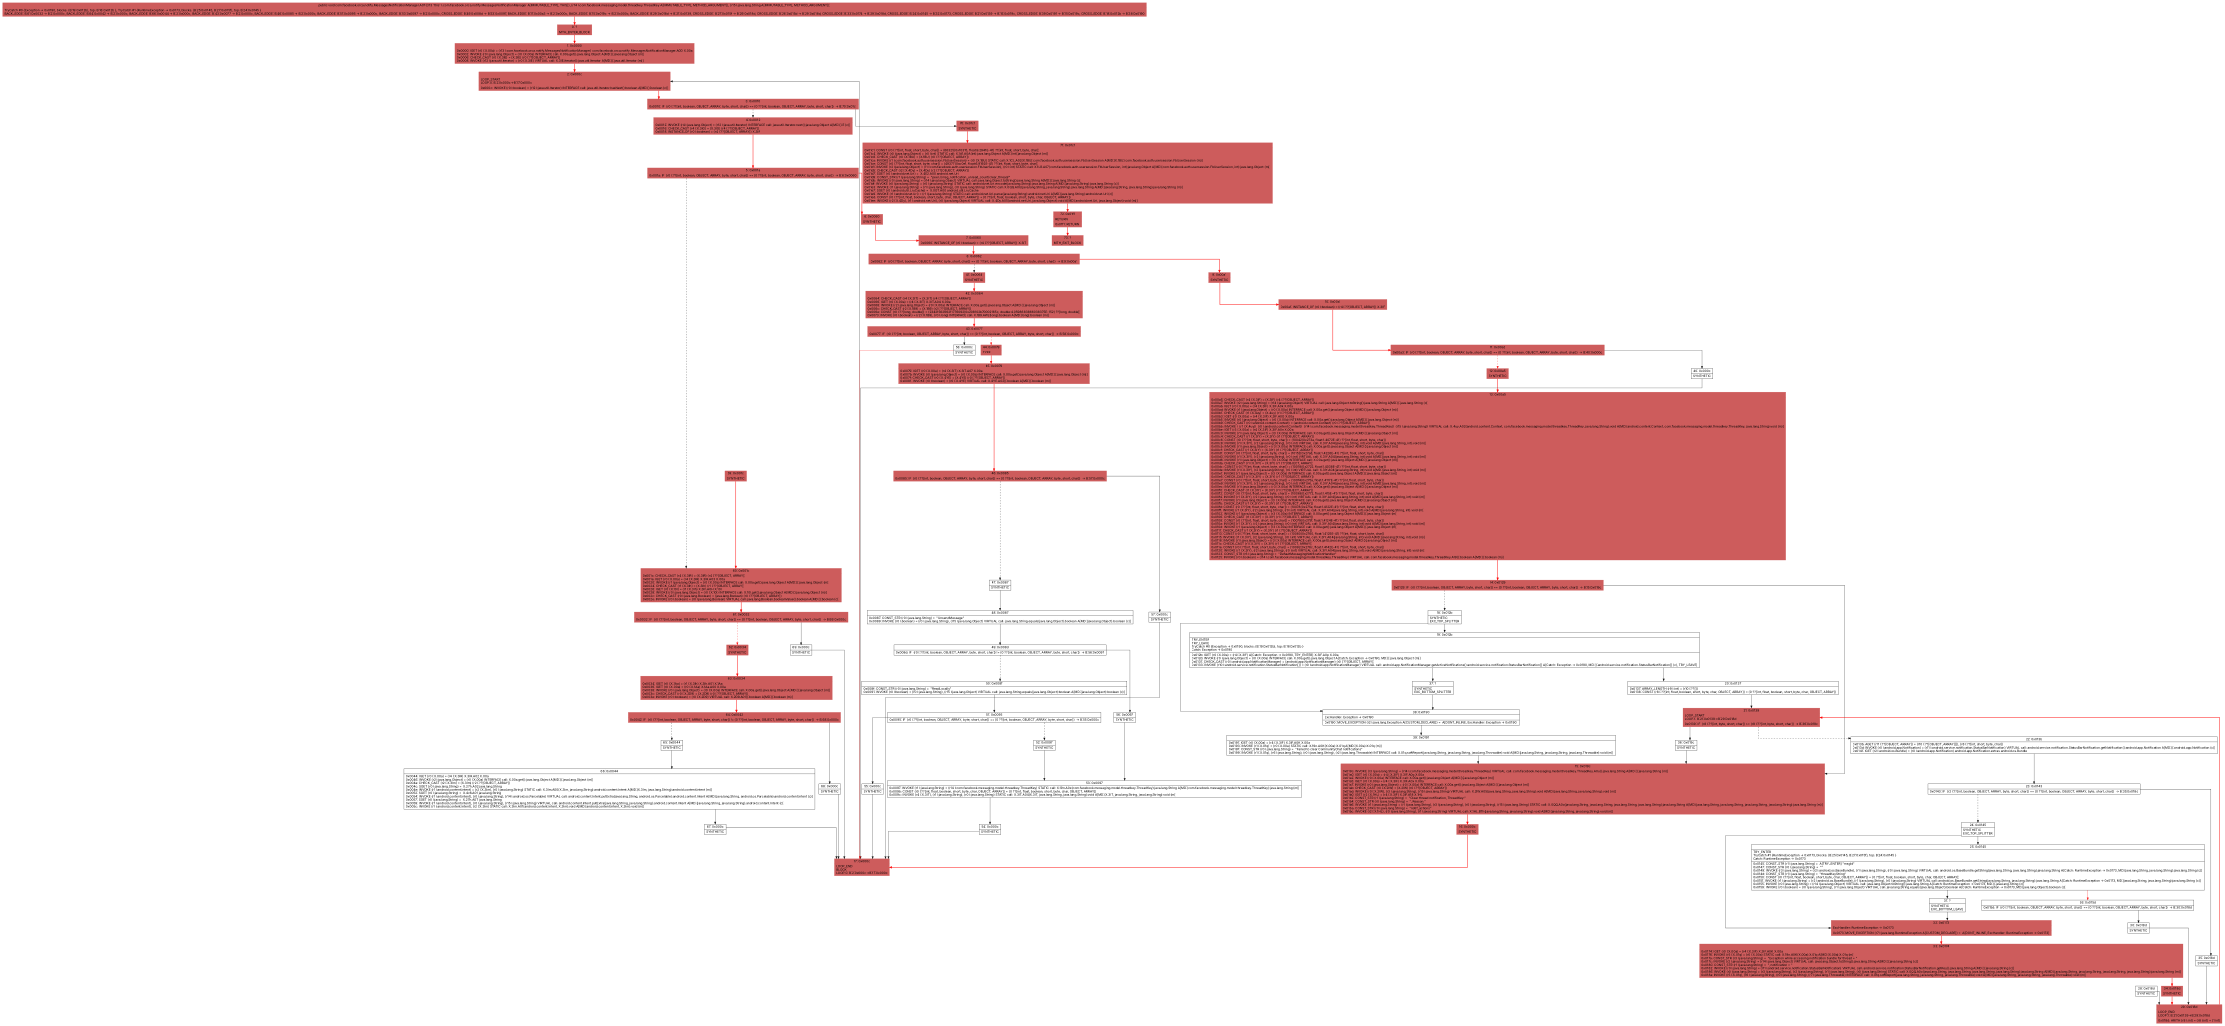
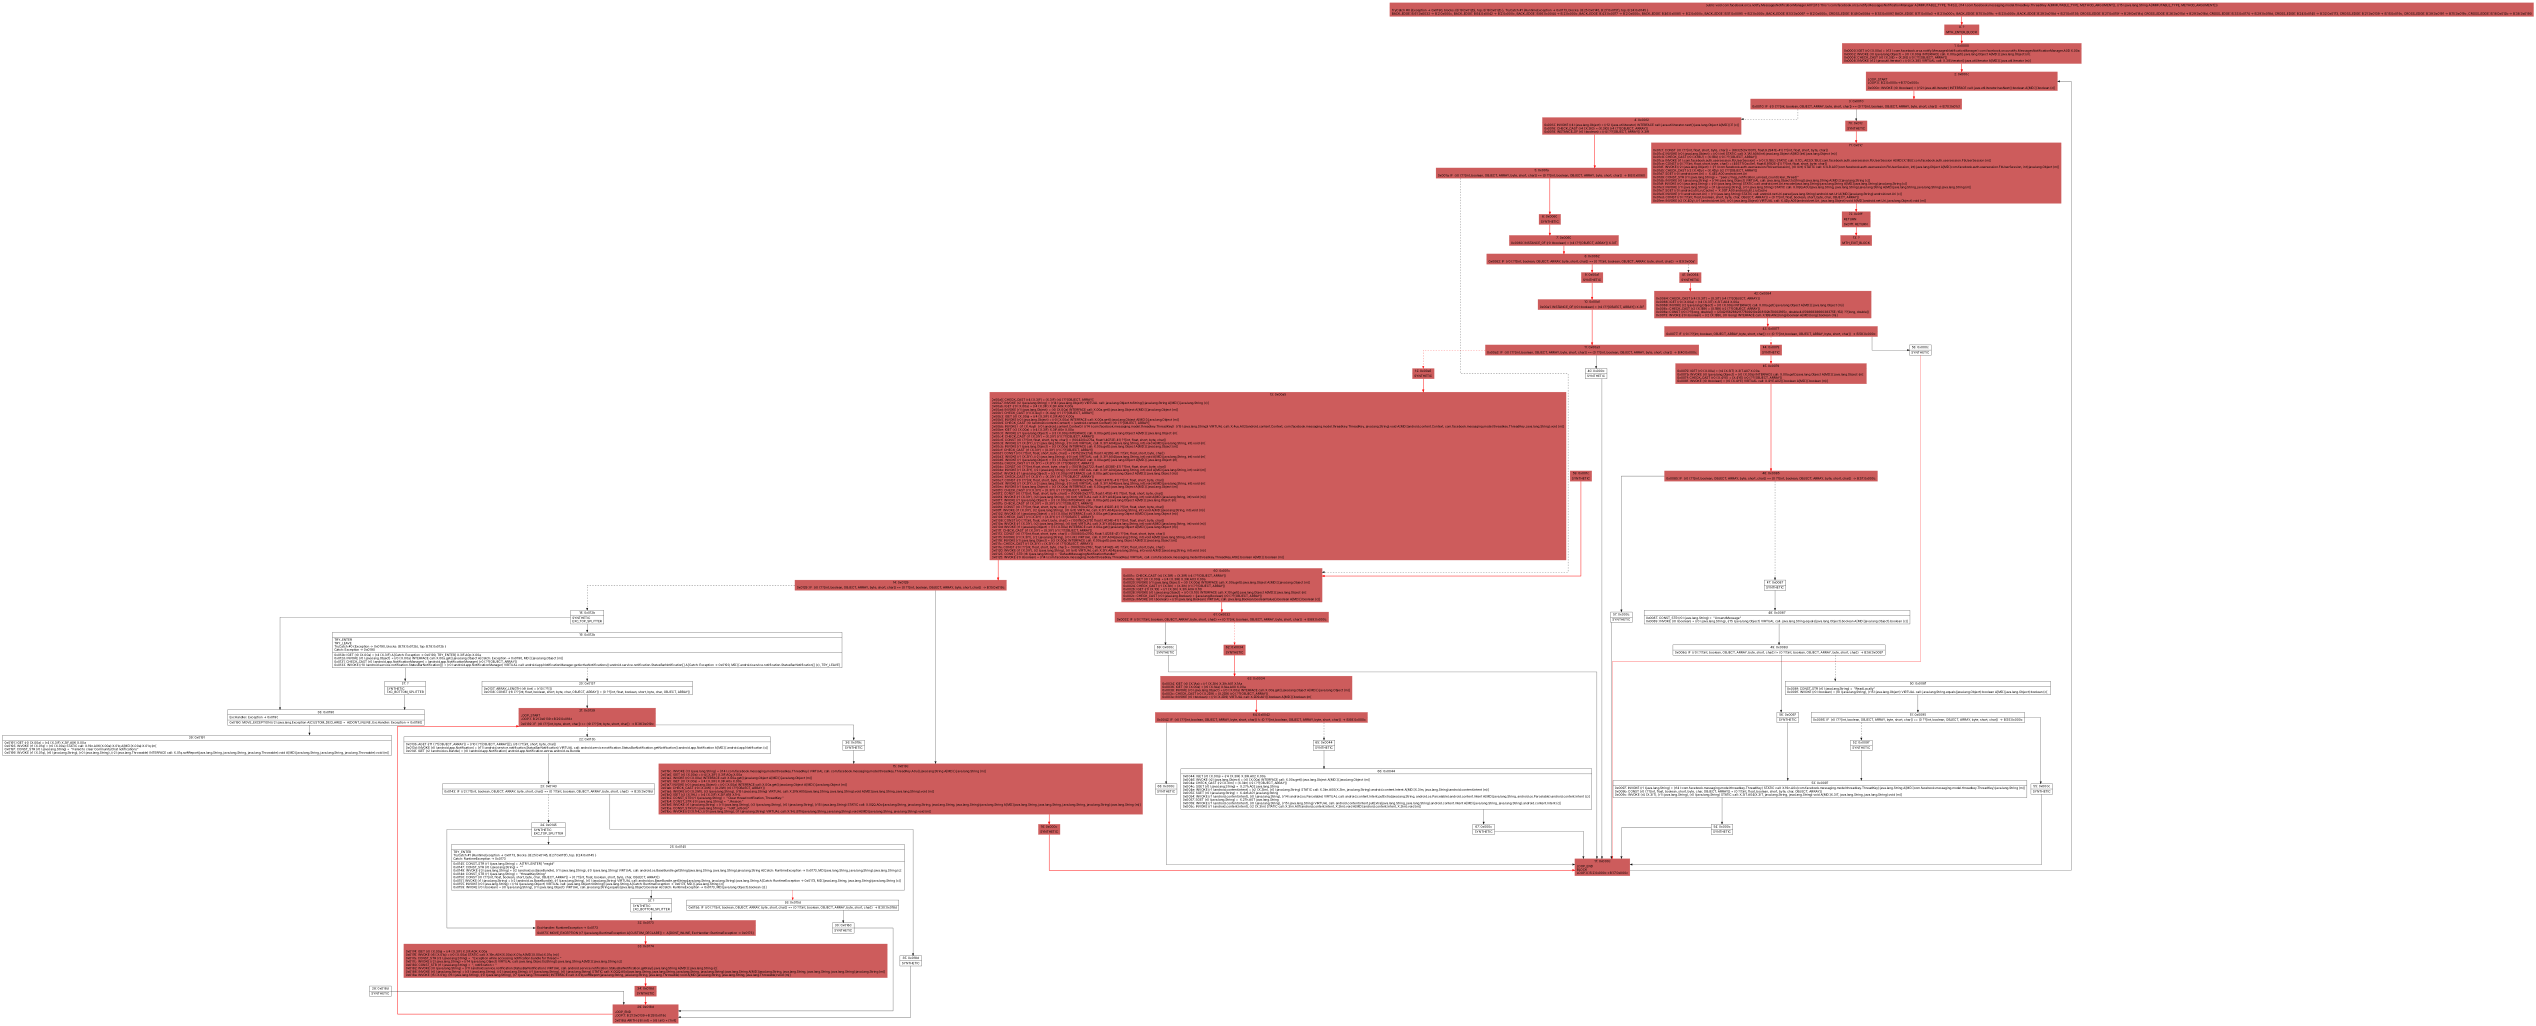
(987, 353) -> (1771, 353)
(1664, 673) -> (587, 673)
(1478, 759) -> none
(1947, 909) -> (651, 909)
